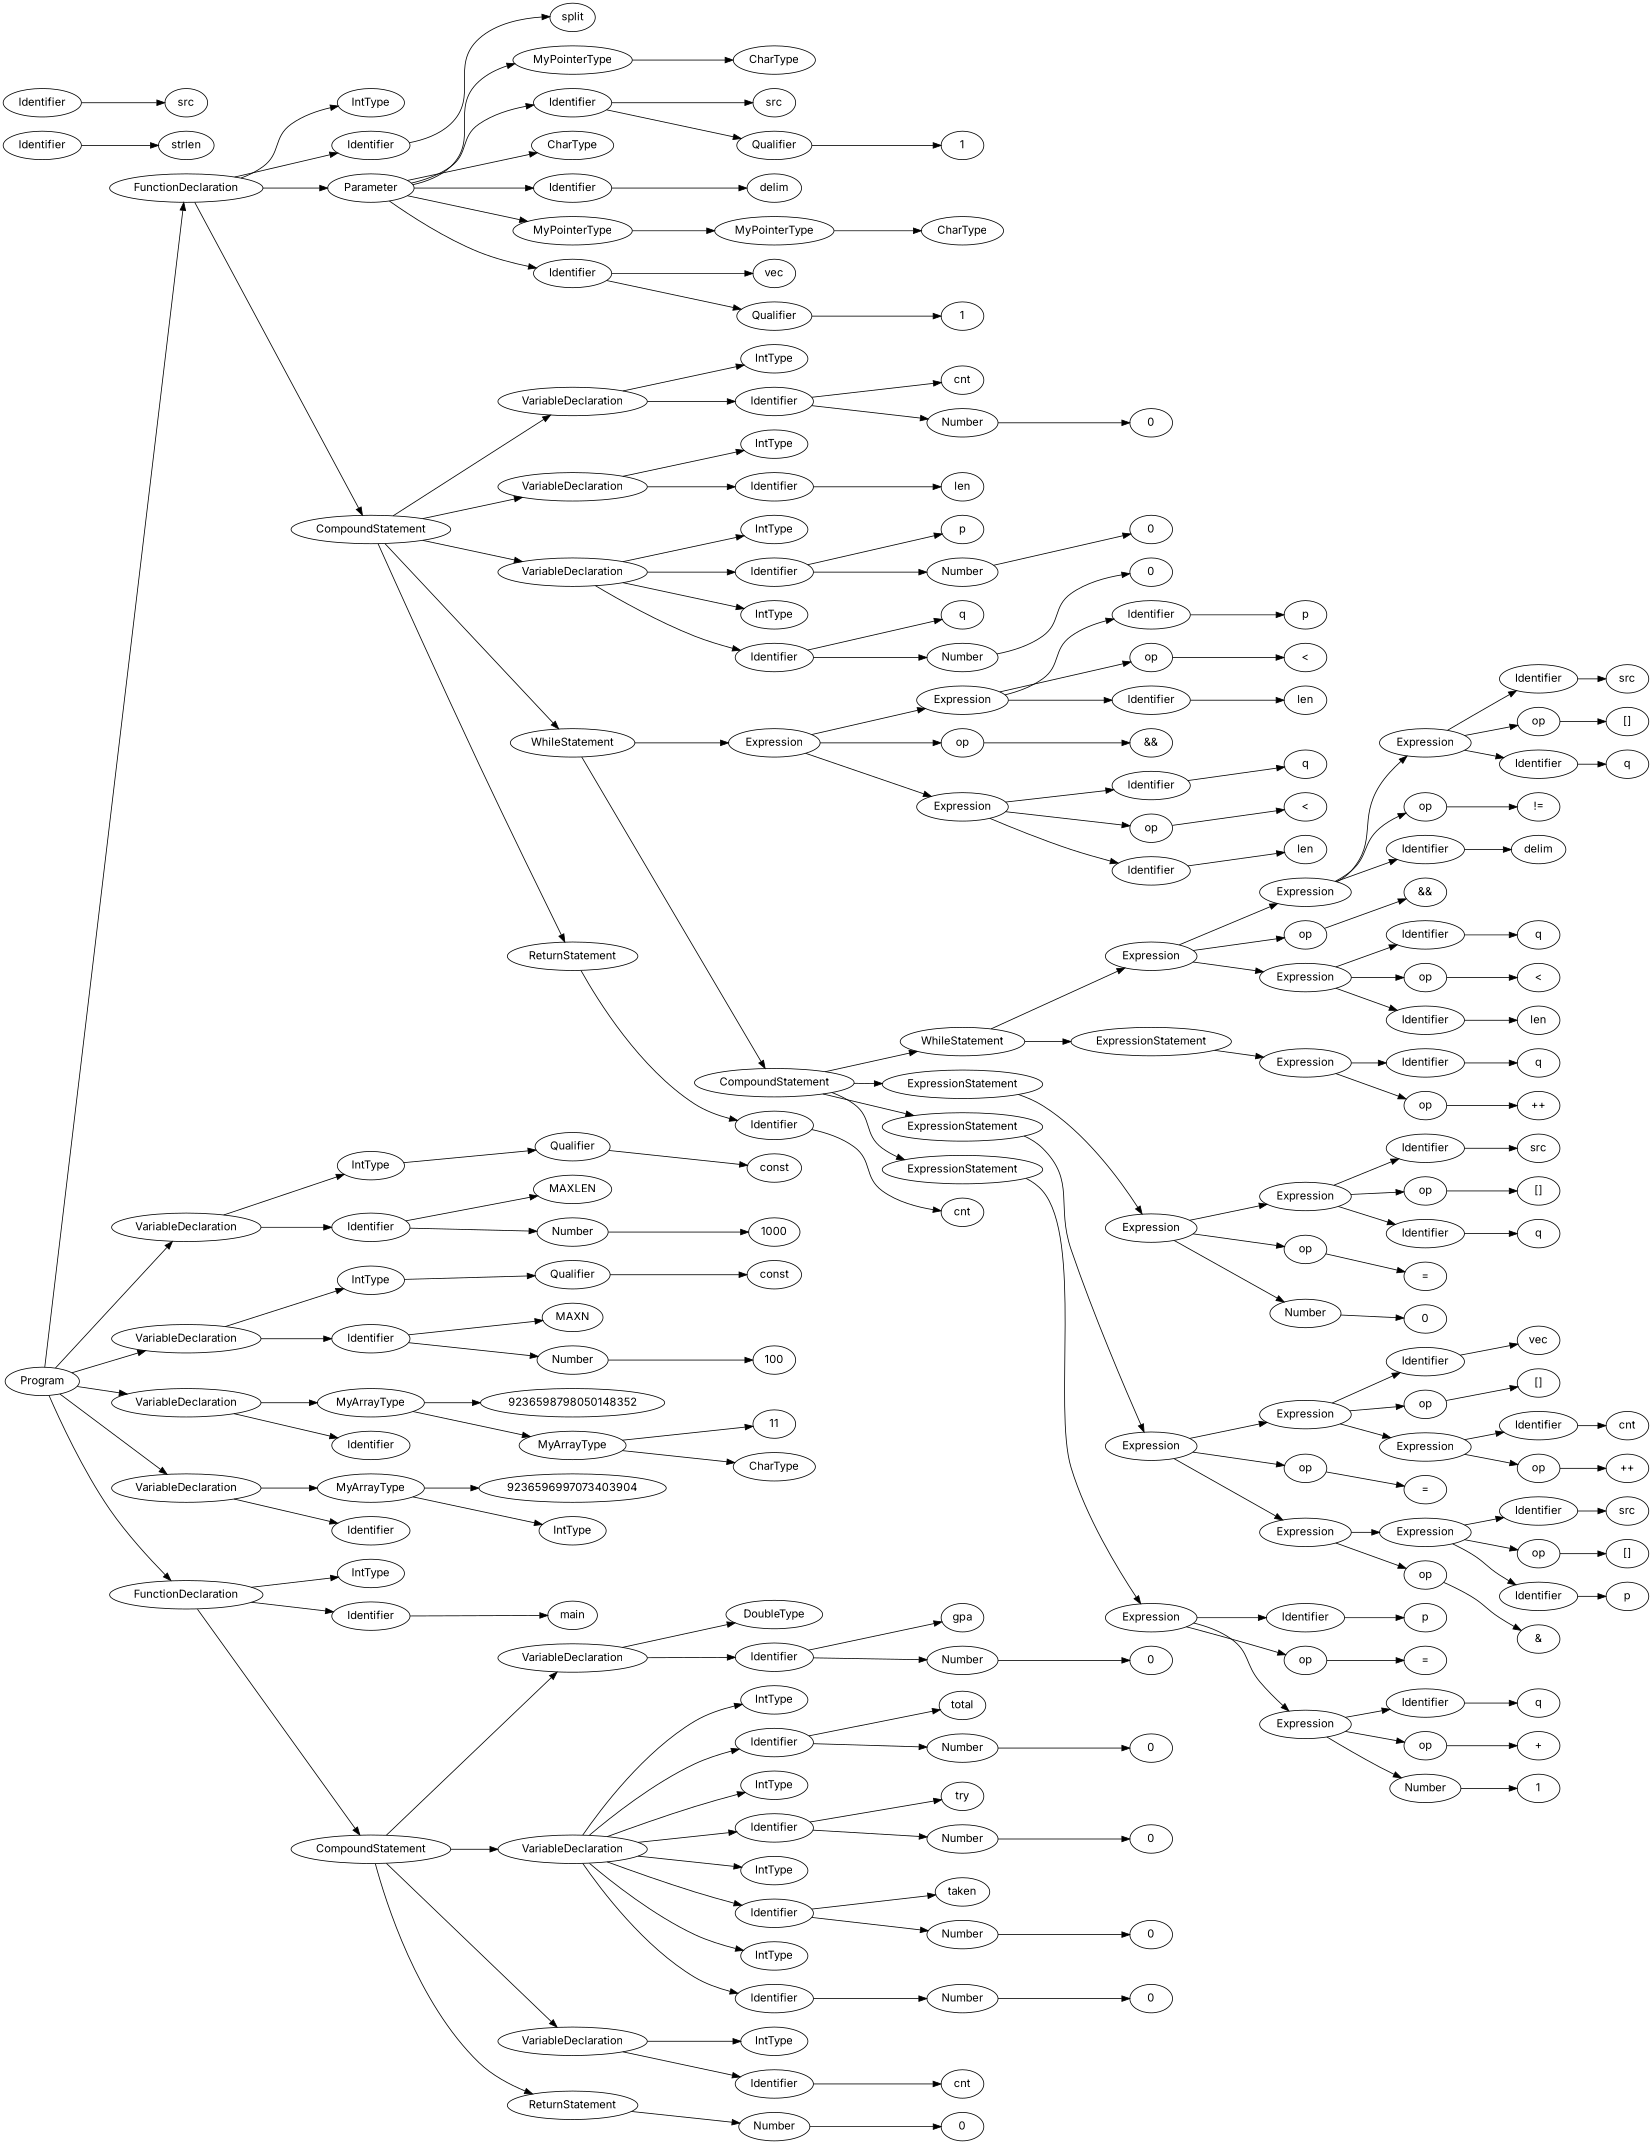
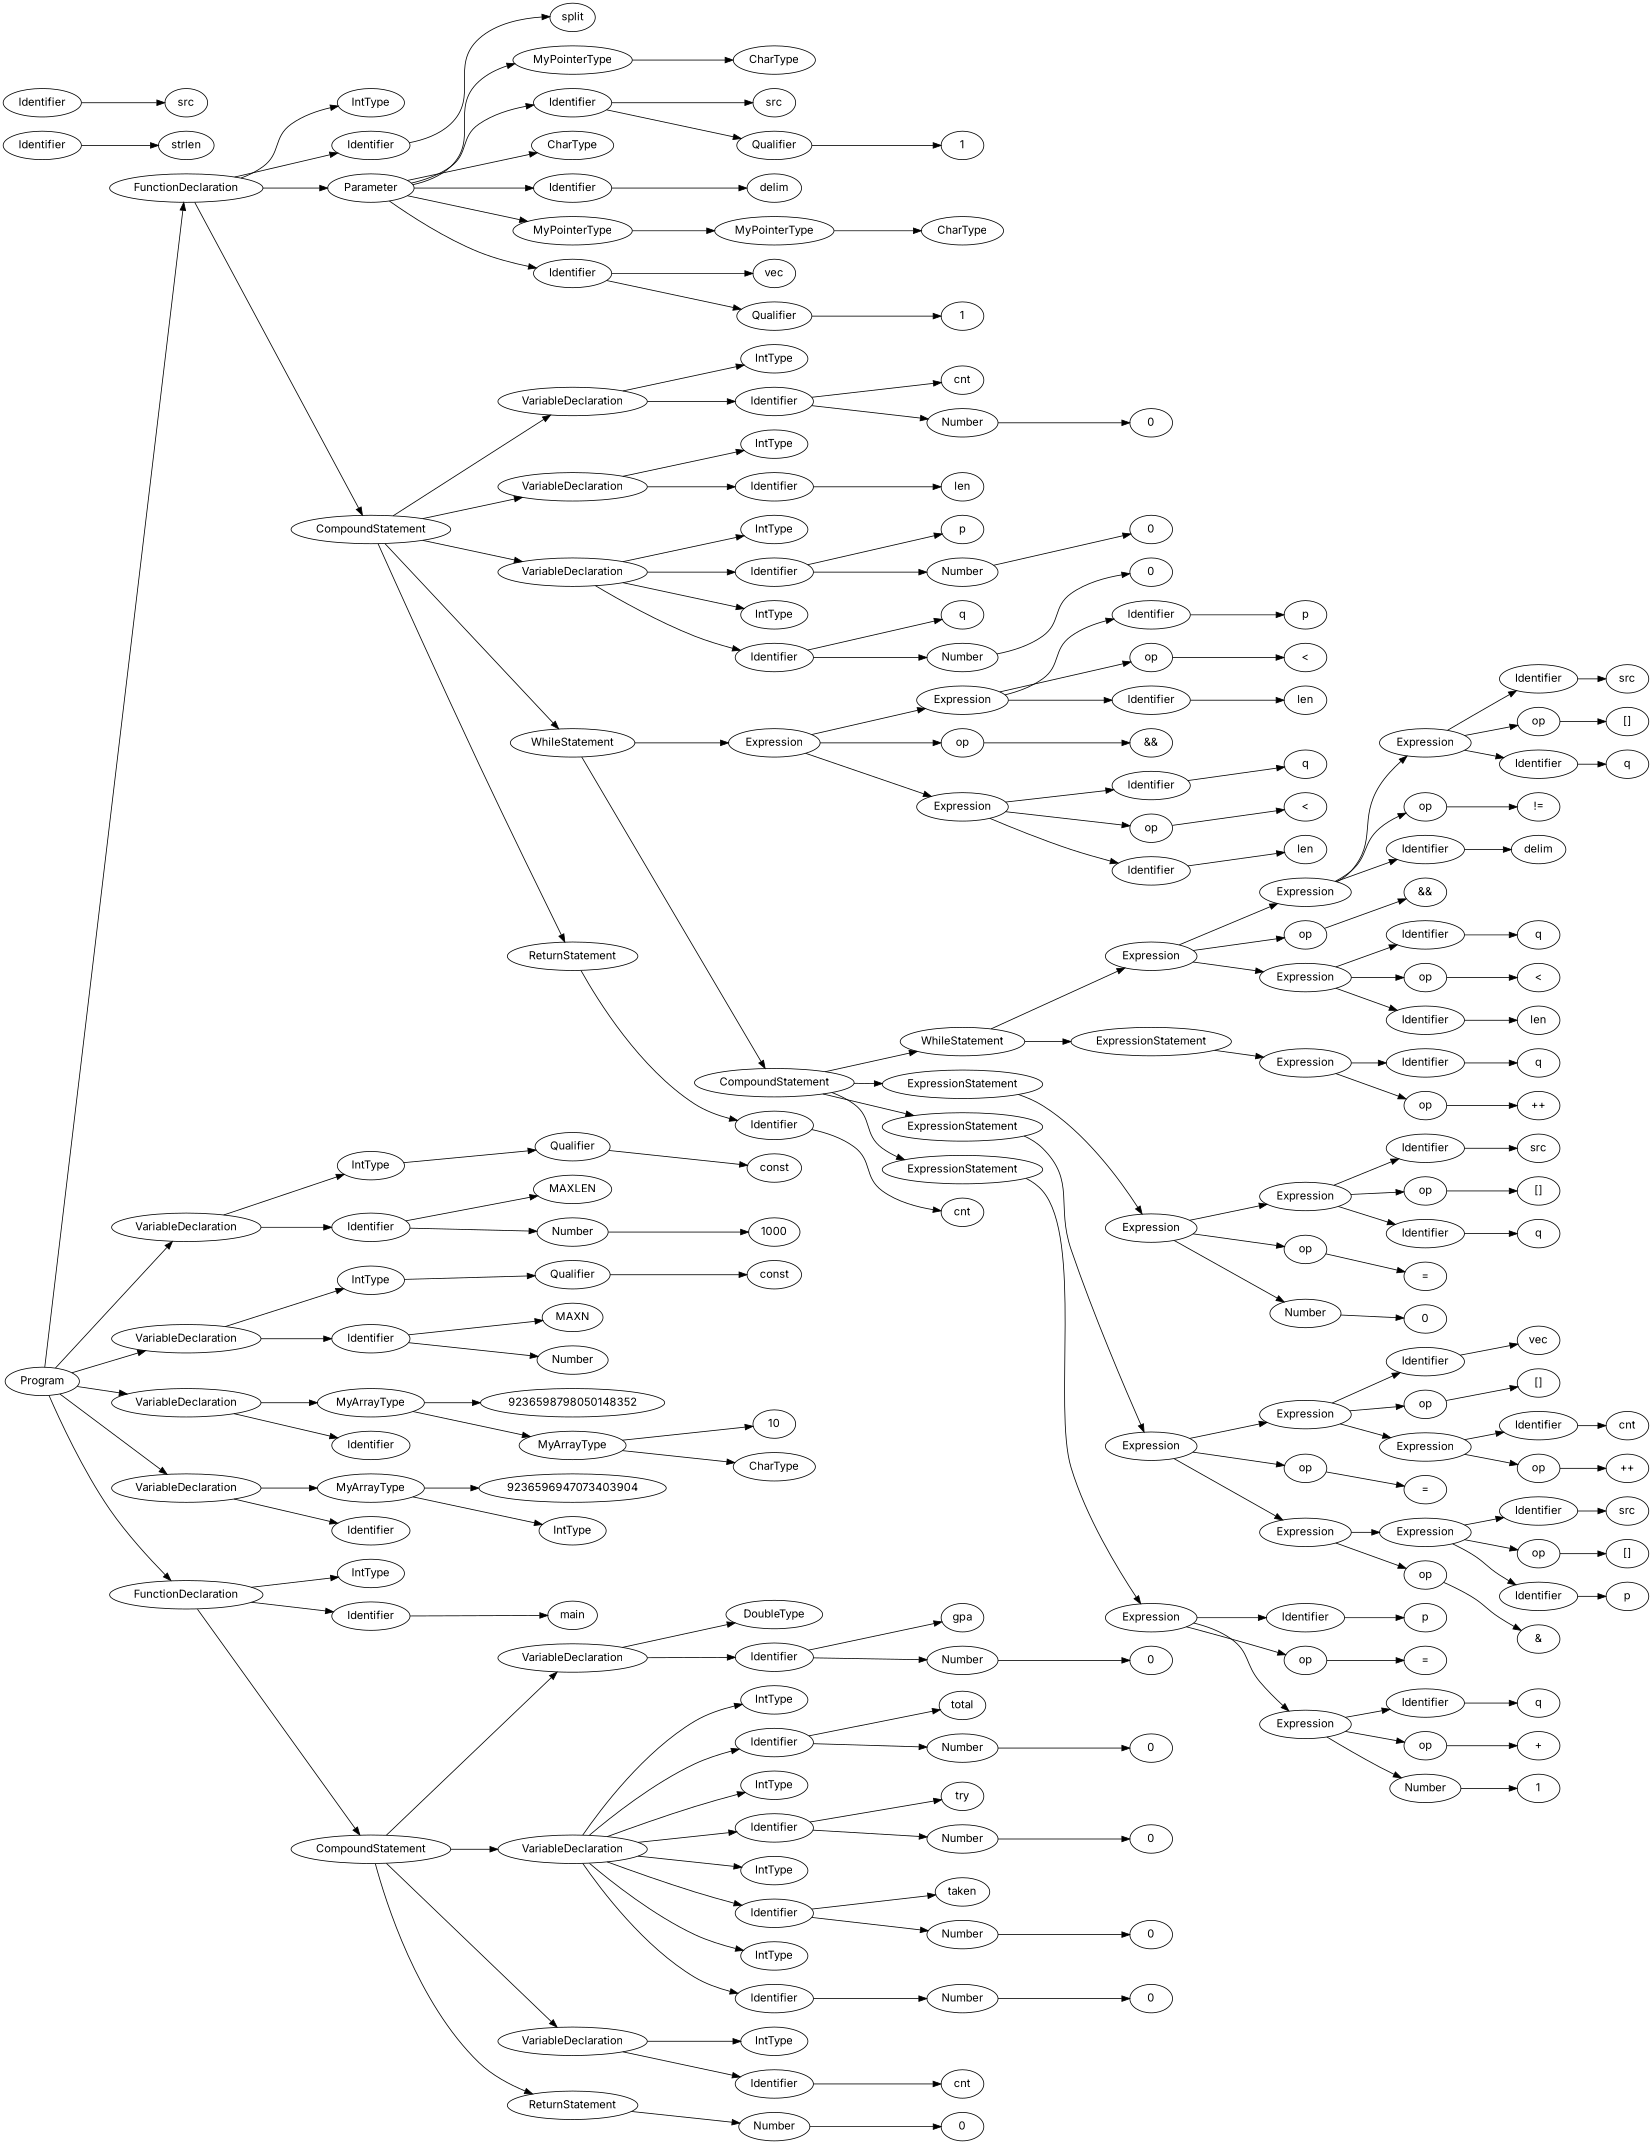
(774, 1360) -> none
(774, 1424) -> (774, 1424)
(573, 1488) -> (573, 1488)
